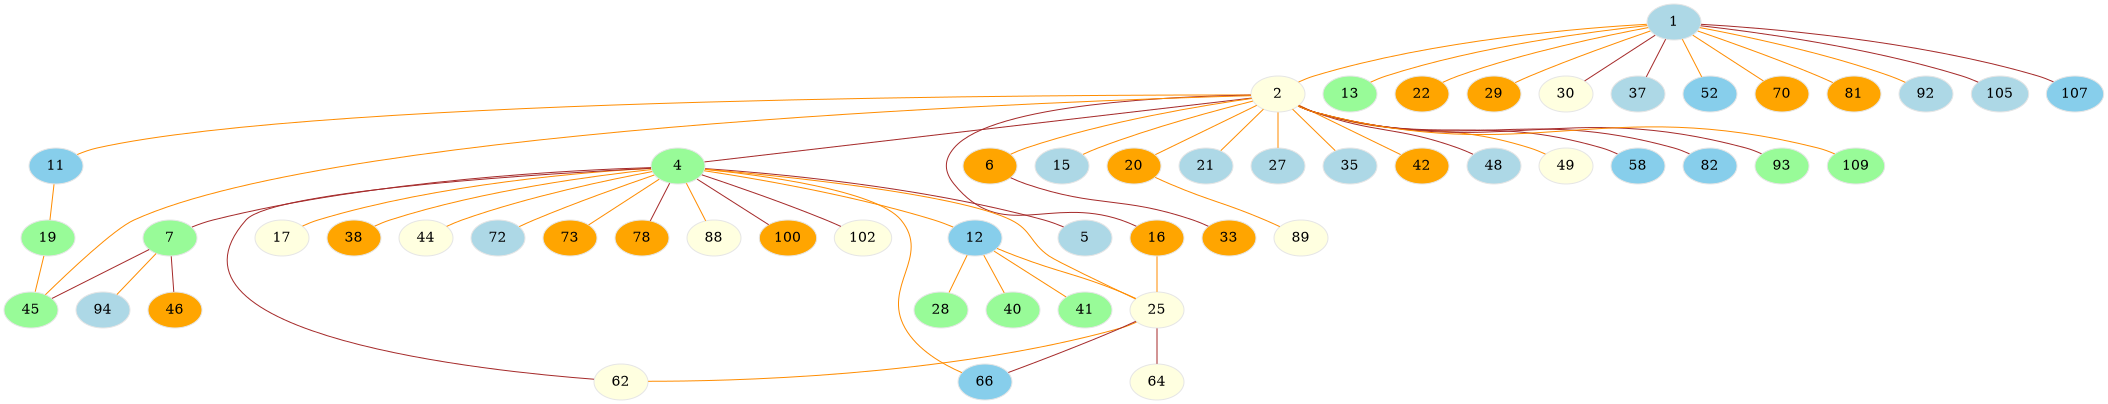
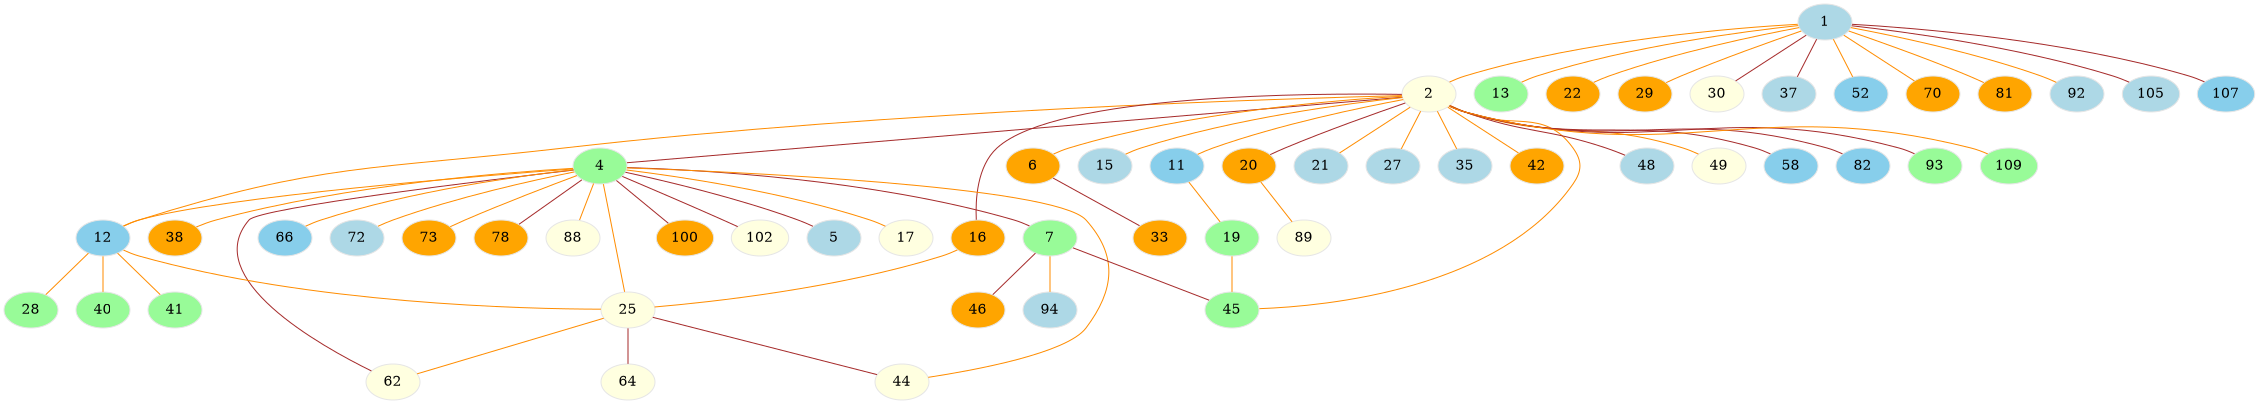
none -> (759, 129)
(1206, 130) -> (1337, 127)
(1072, 348) -> (765, 346)
